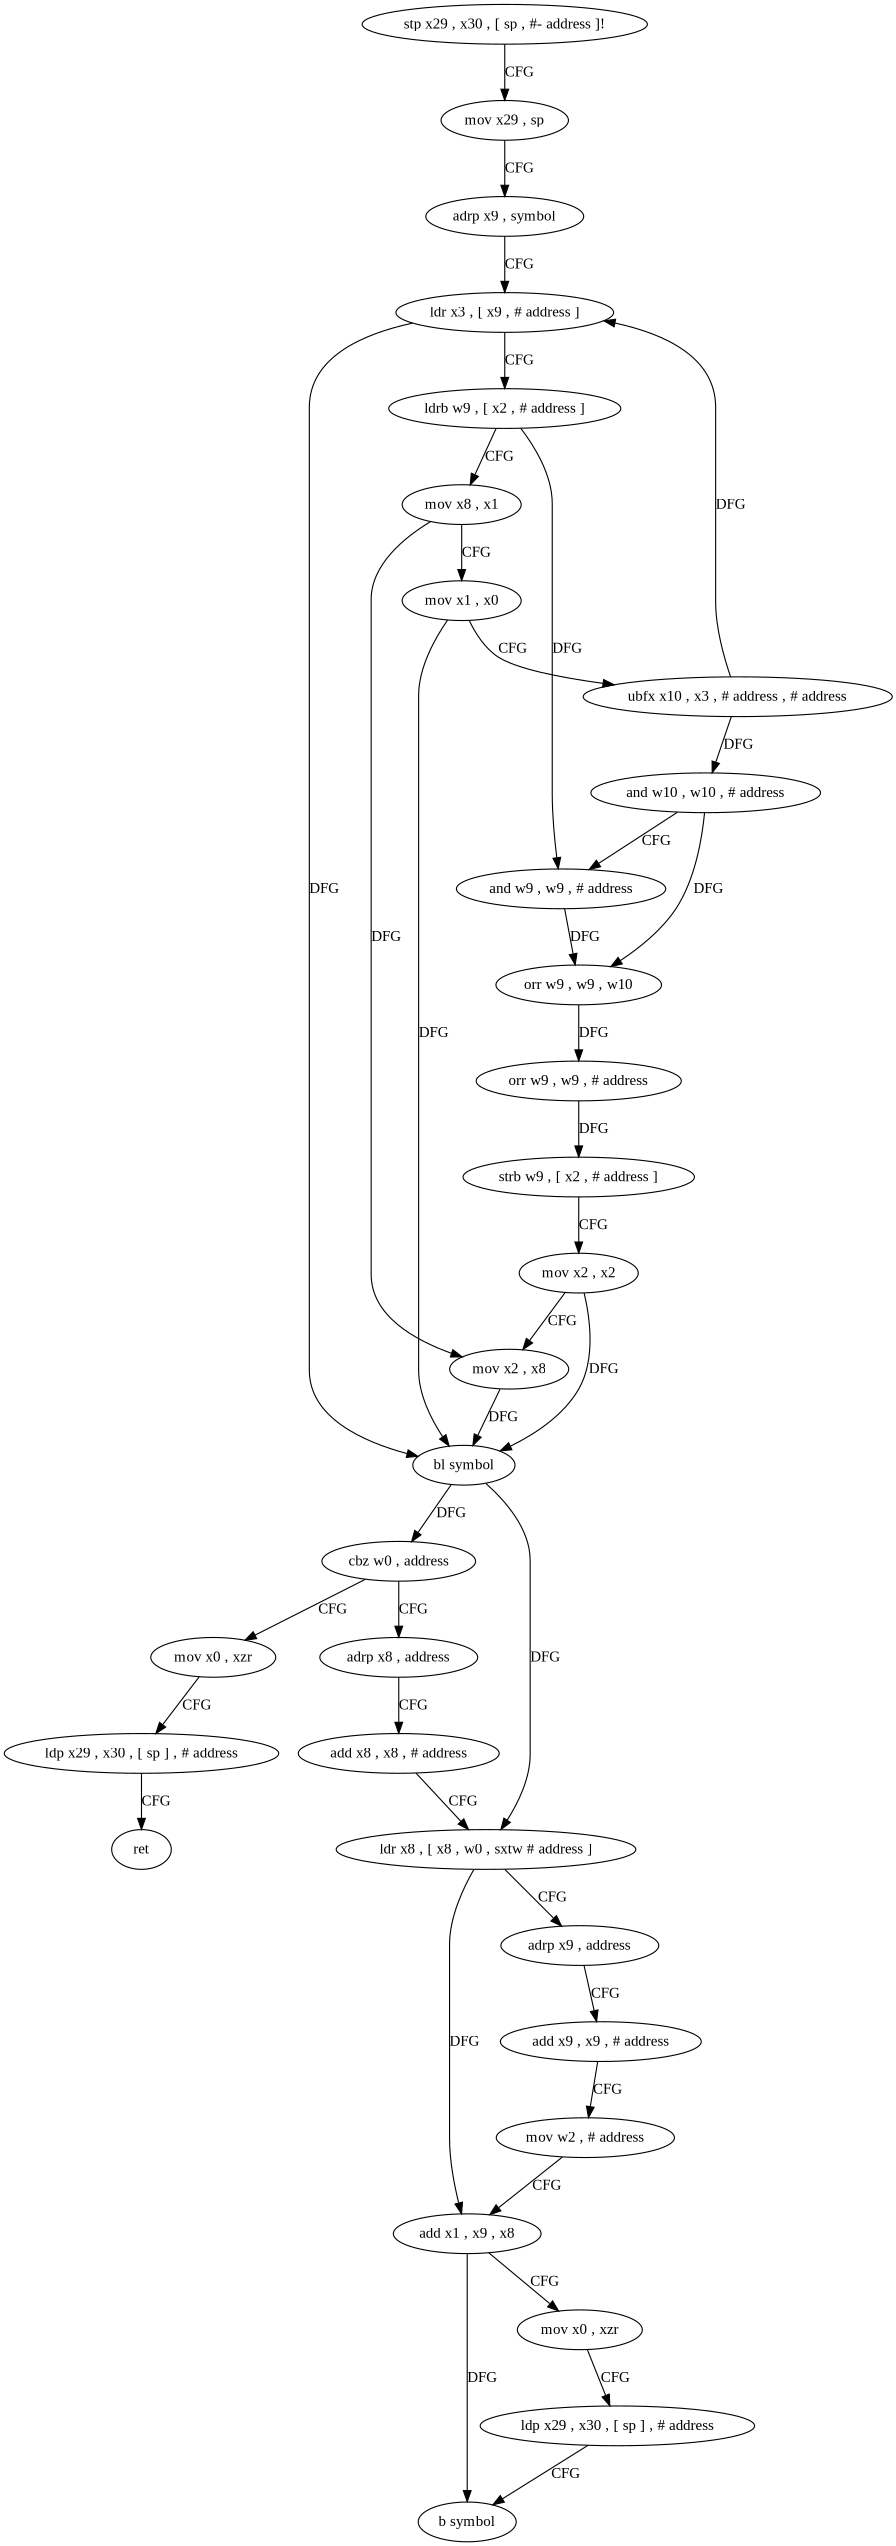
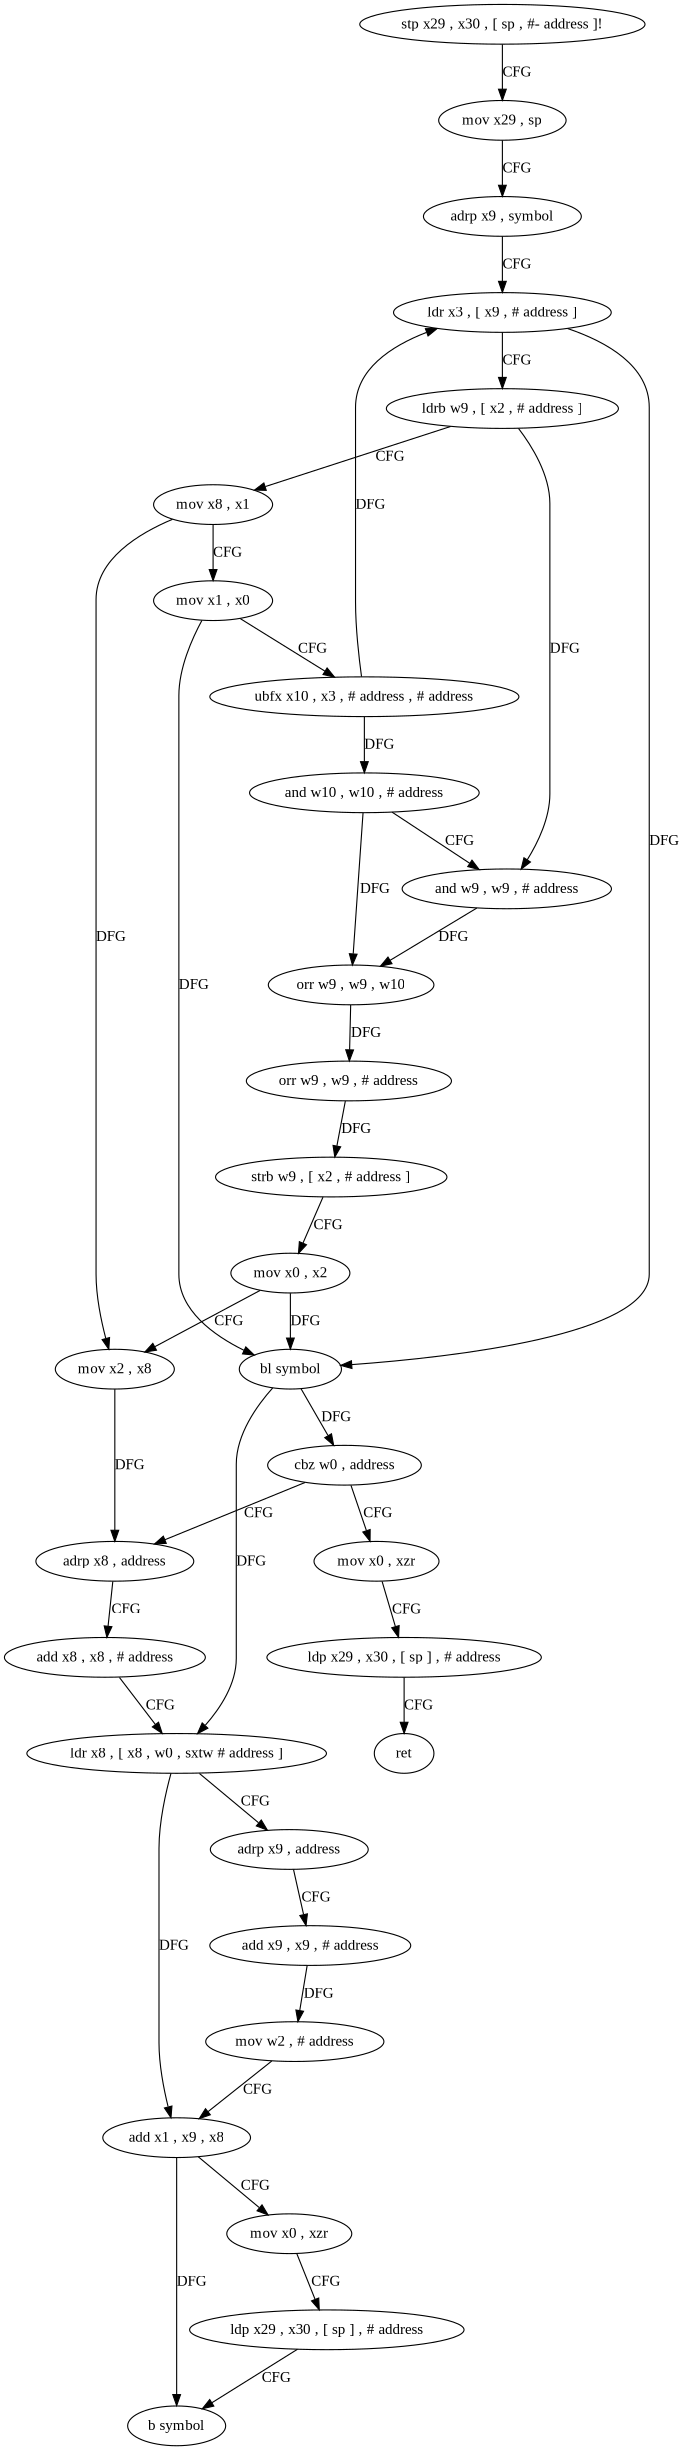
(579, 1273) -> (290, 1273)
(489, 1412) -> (115, 1460)
(608, 2090) -> (319, 1994)
